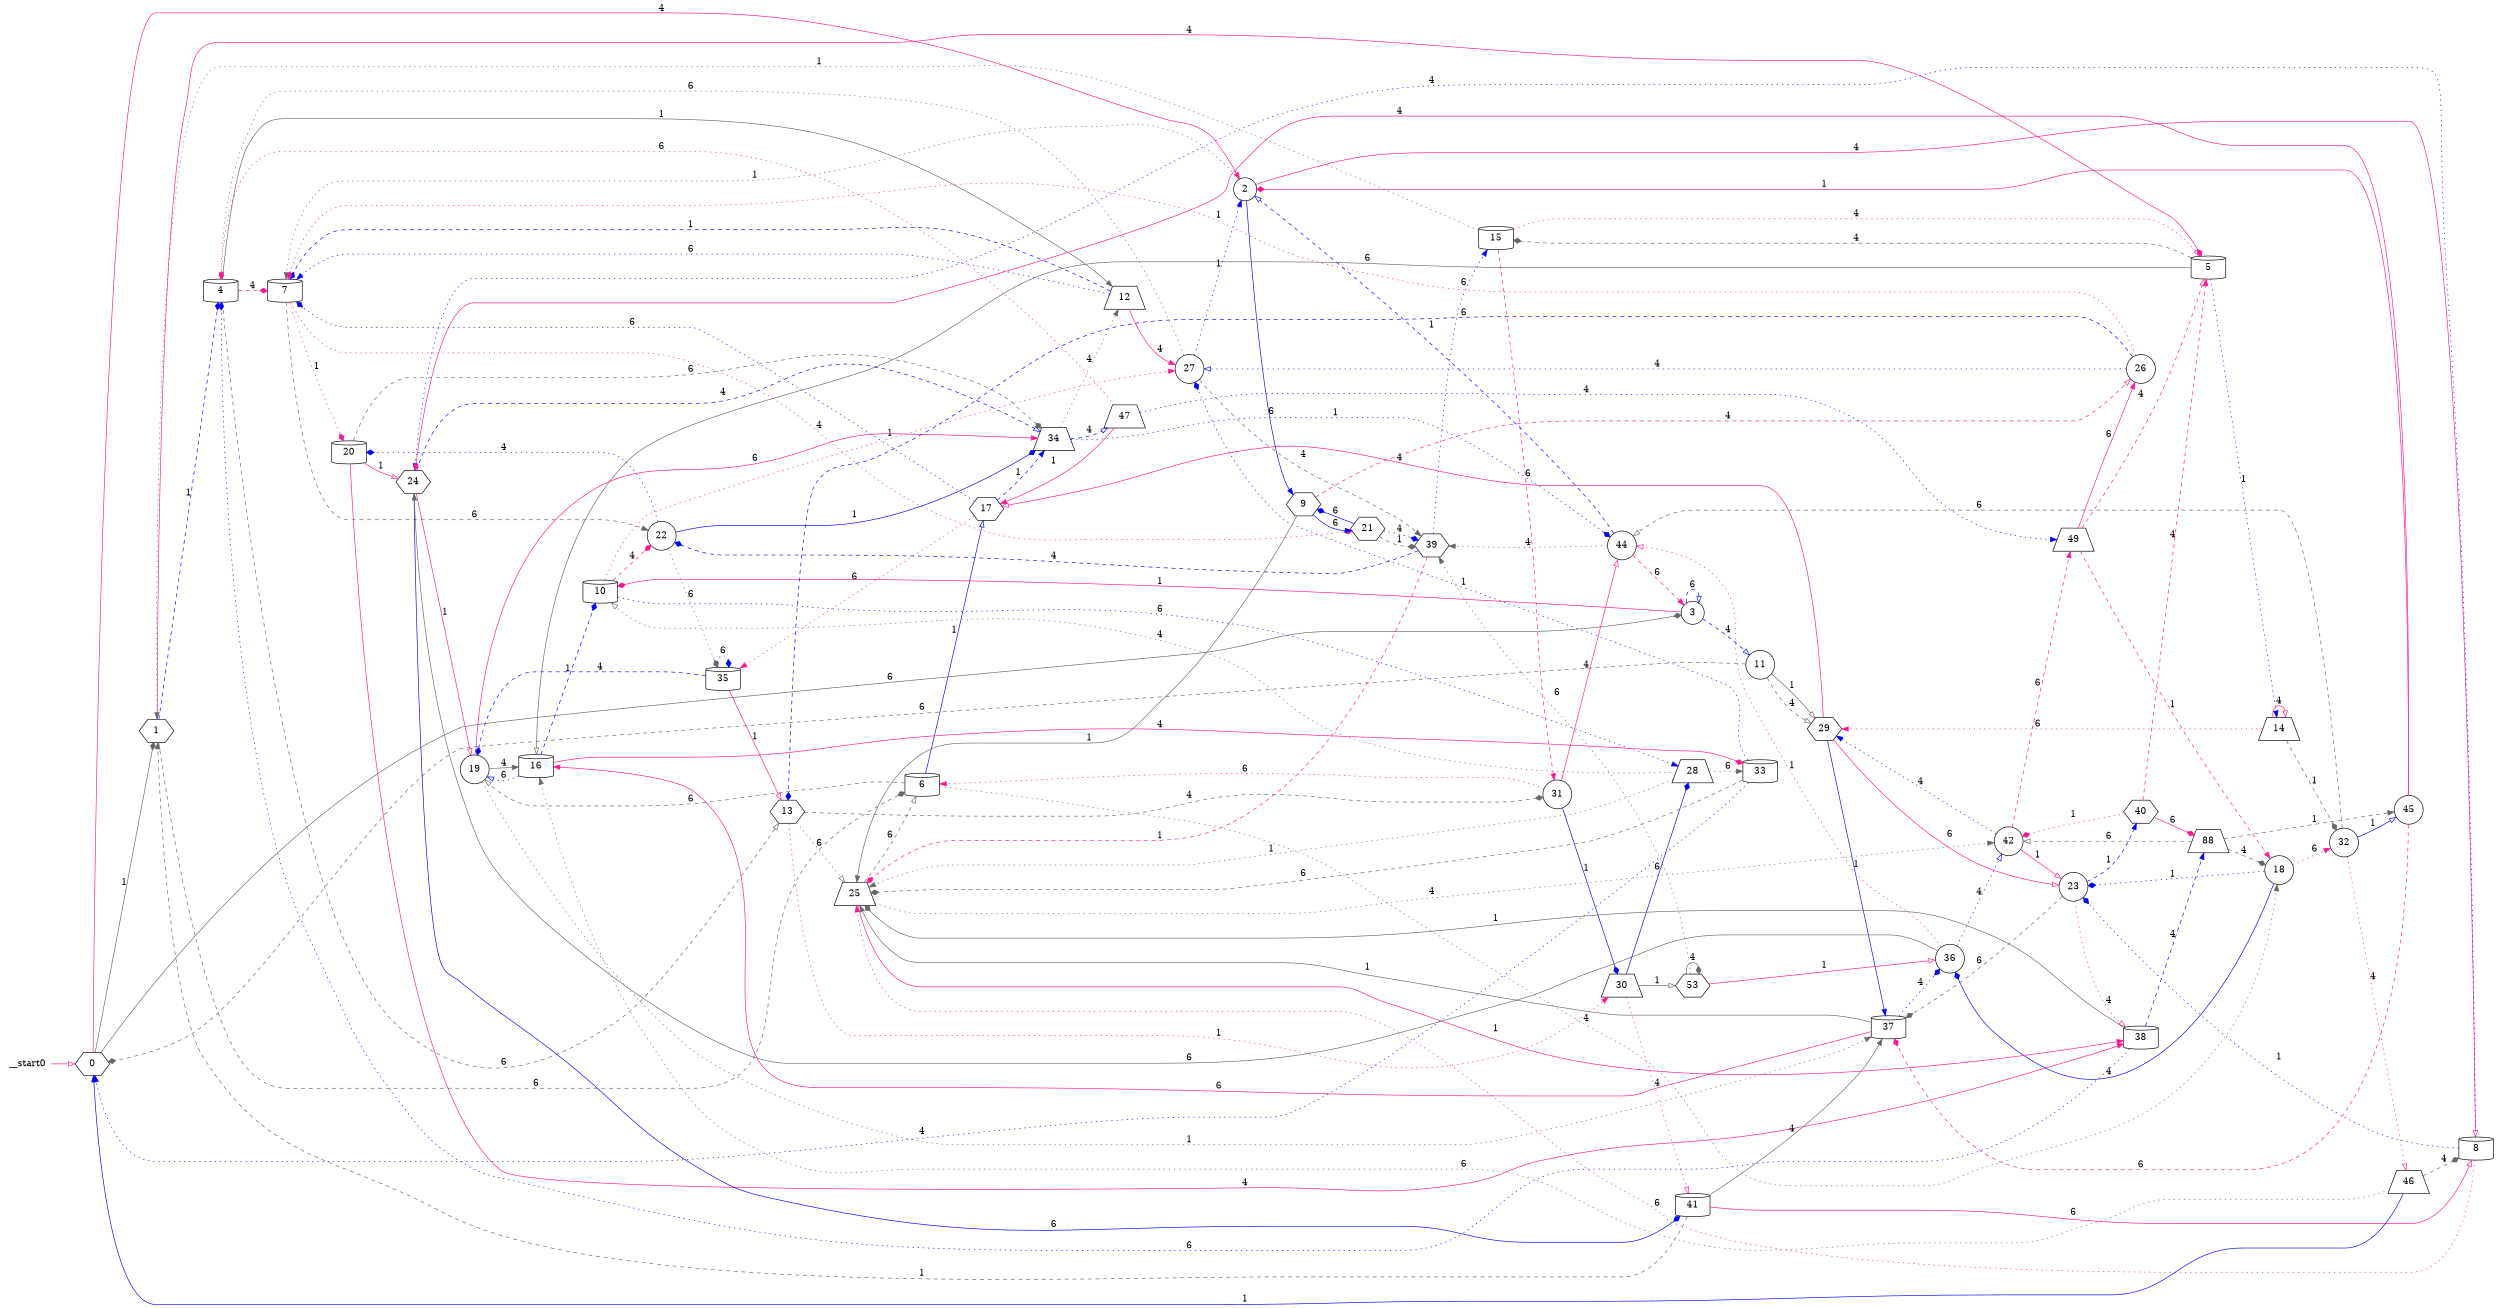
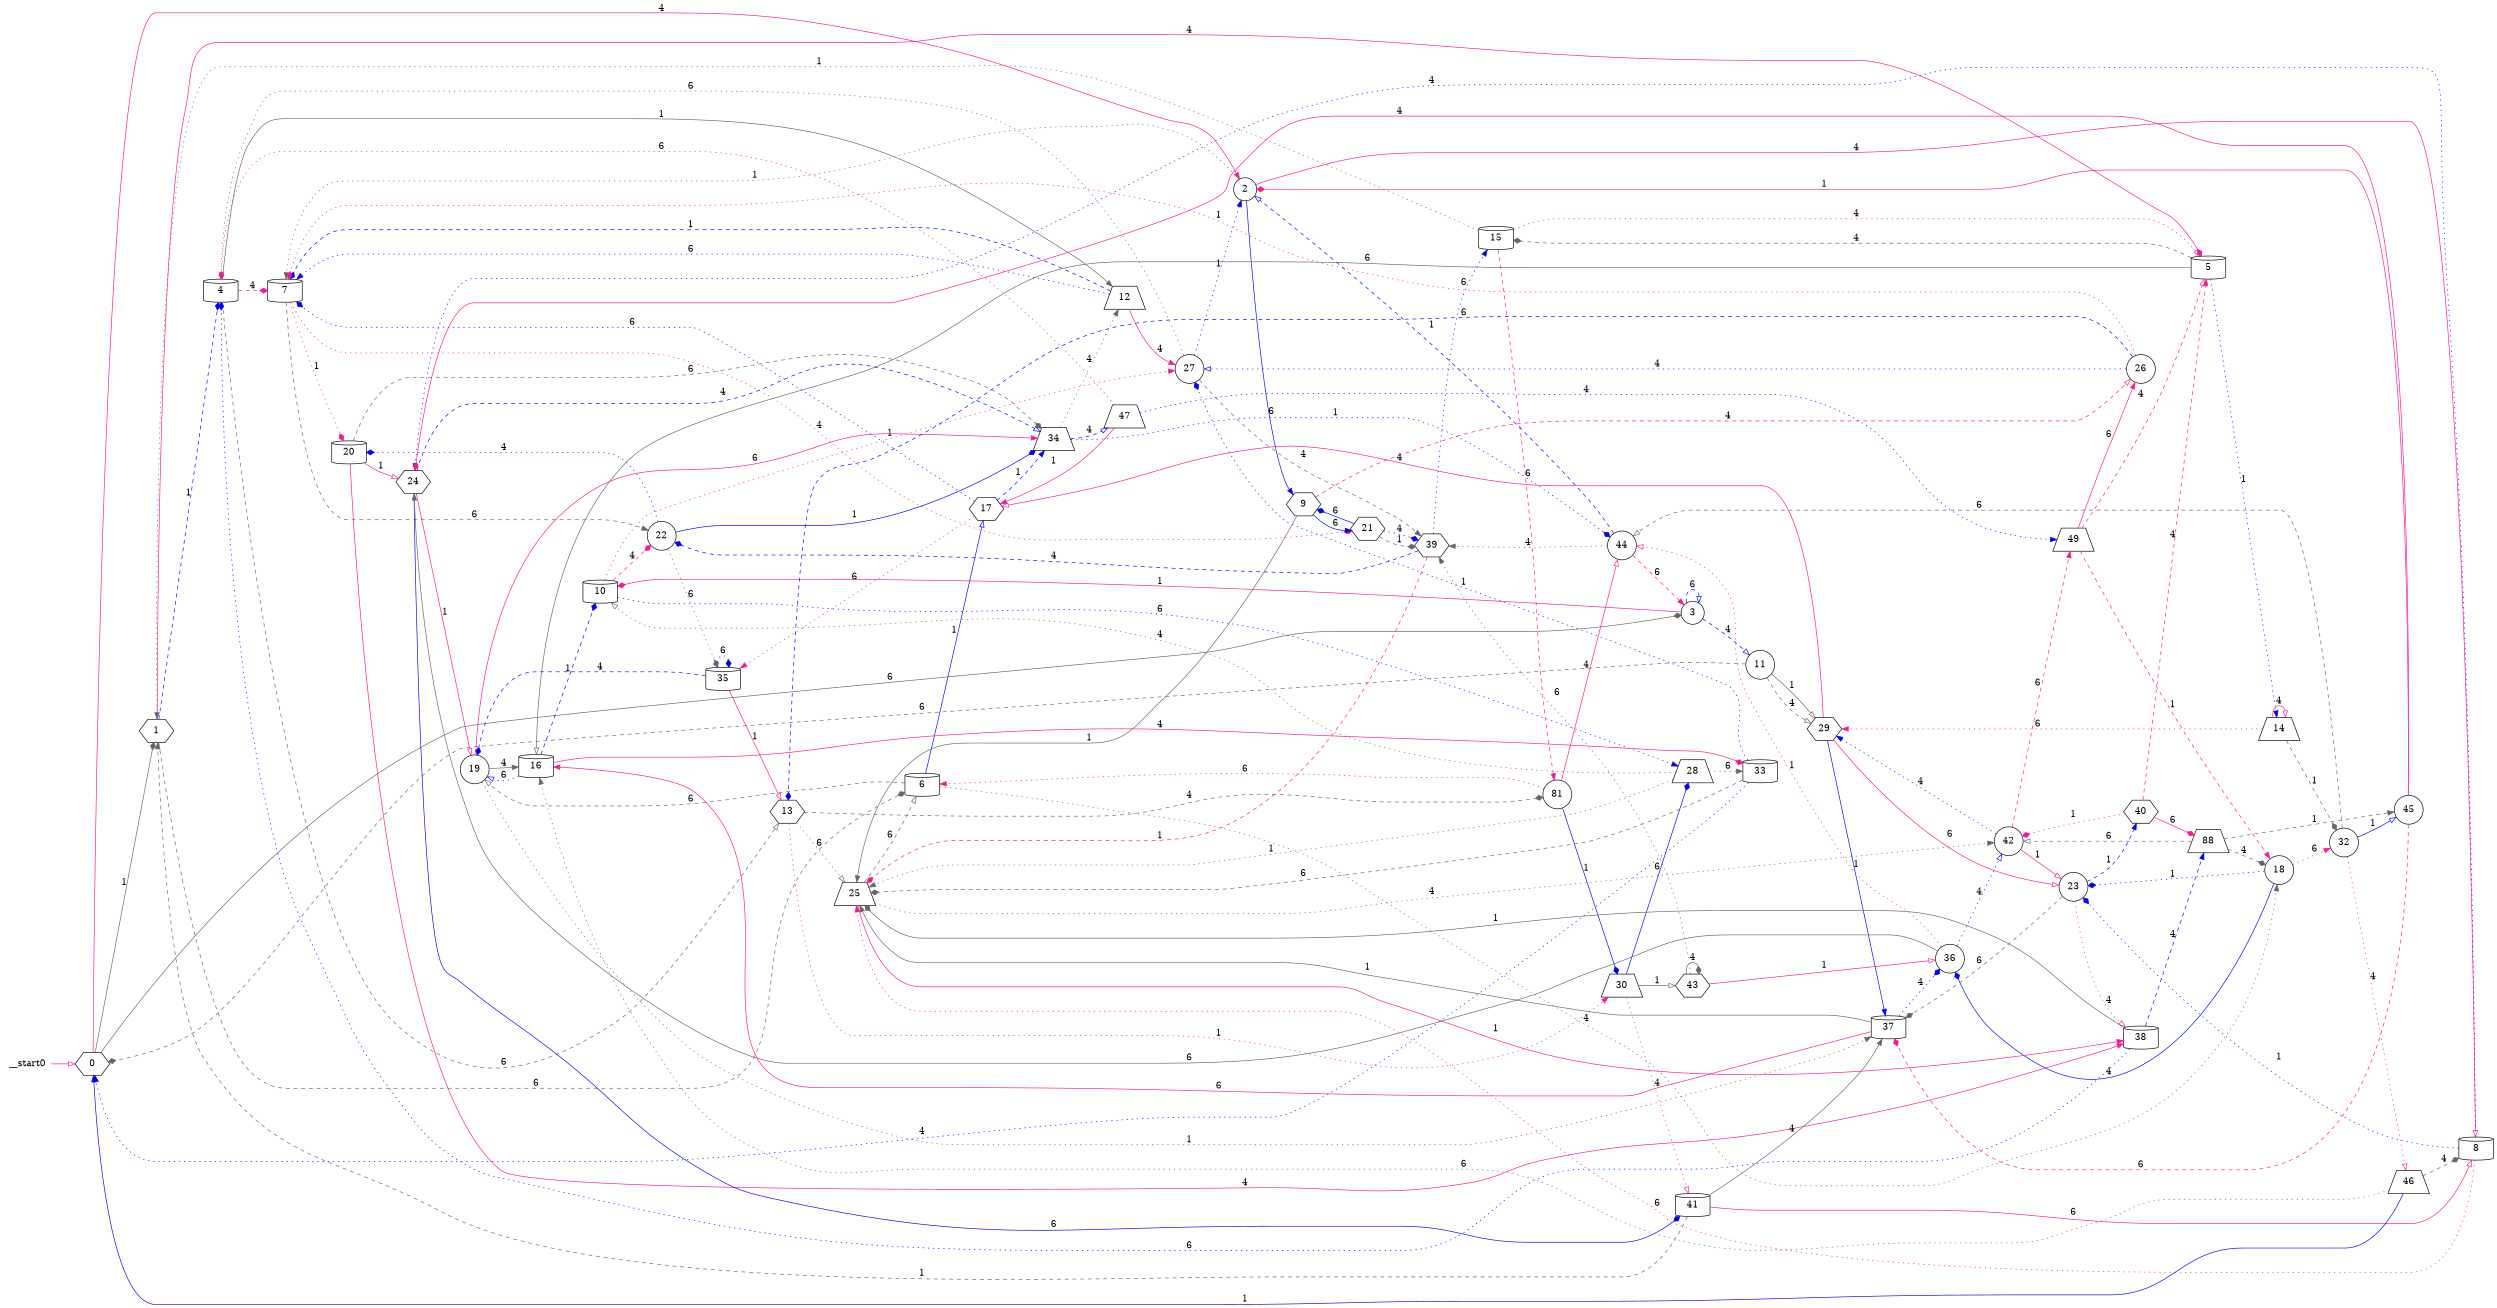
(1557, 794) -> (1557, 794)
(1693, 986) -> (1693, 986)
